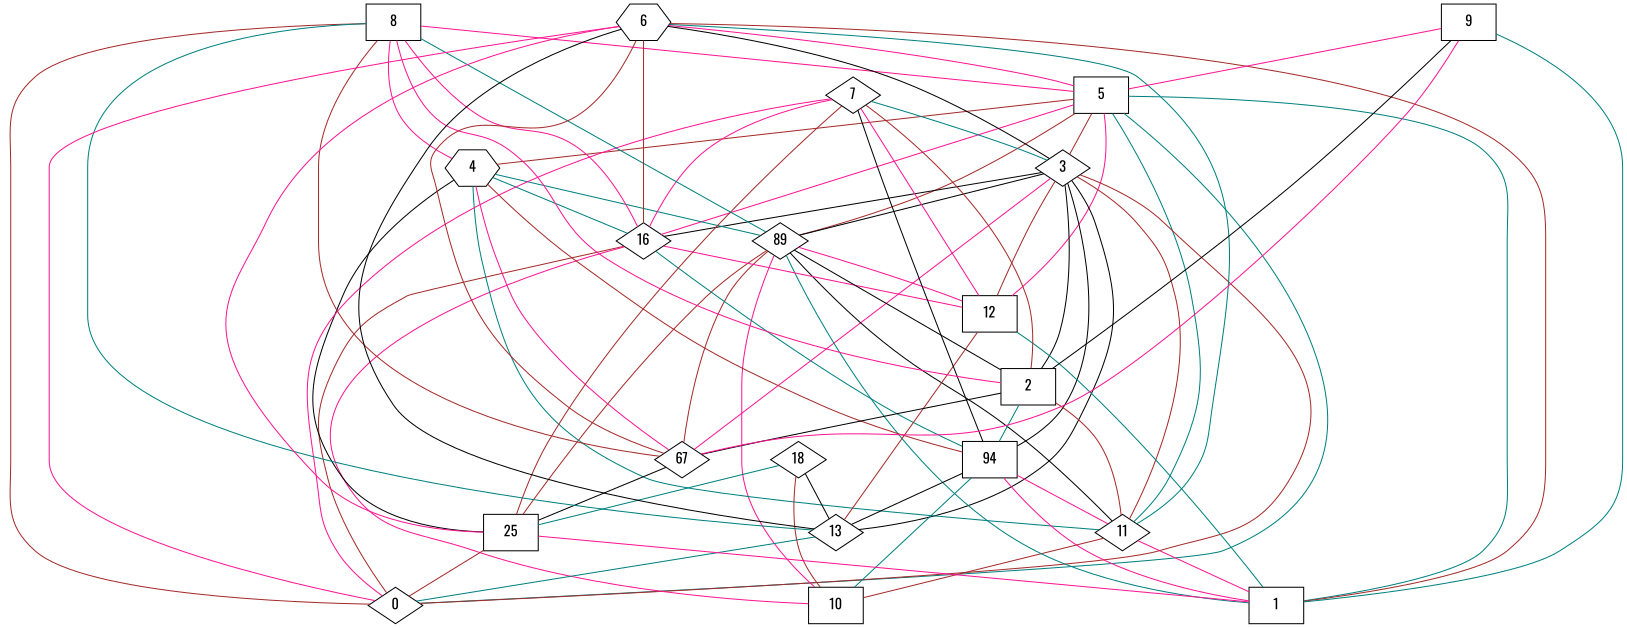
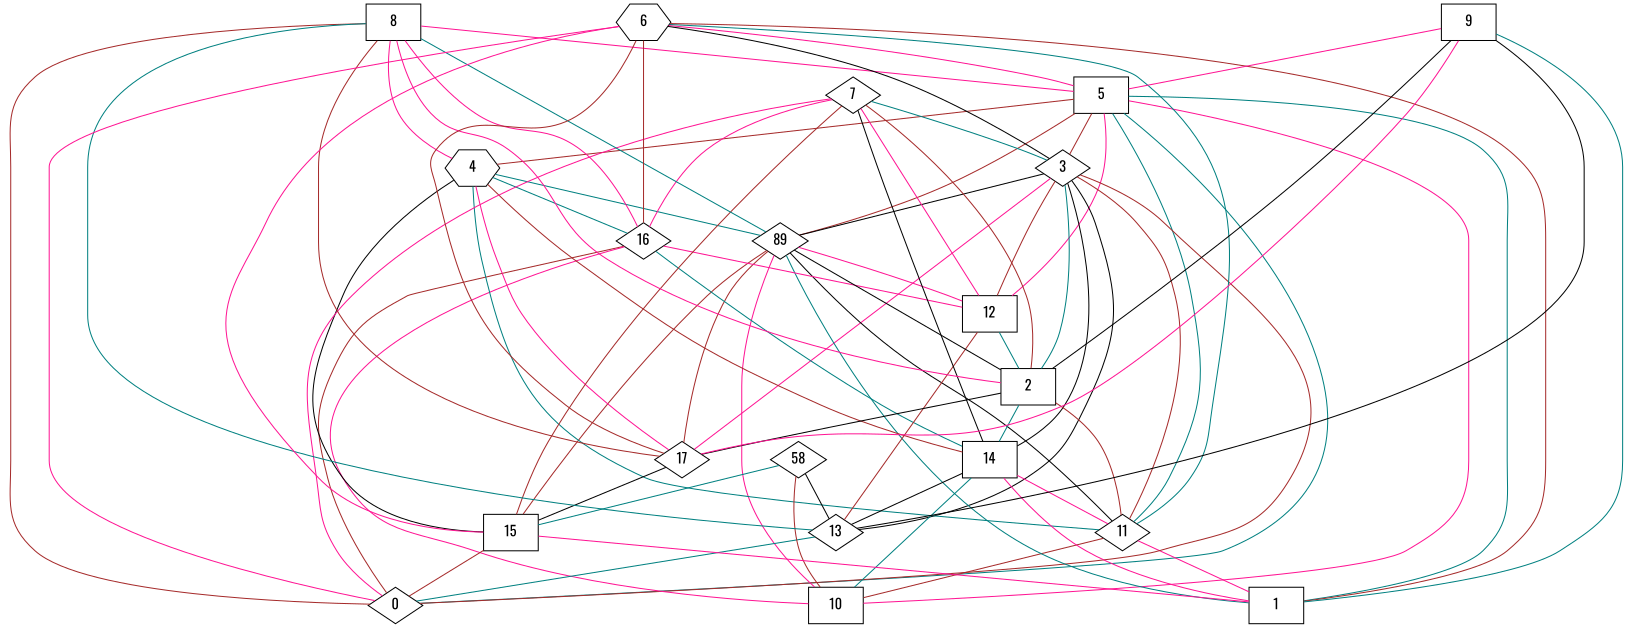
(867, 170) -> (1465, 492)
(853, 204) -> none
(1068, 279) -> (1068, 279)
(377, 376) -> (1363, 406)
(1148, 452) -> (1009, 350)
(682, 460) -> (682, 460)
(798, 460) -> (798, 460)
(990, 460) -> (990, 460)
(511, 533) -> (511, 533)
